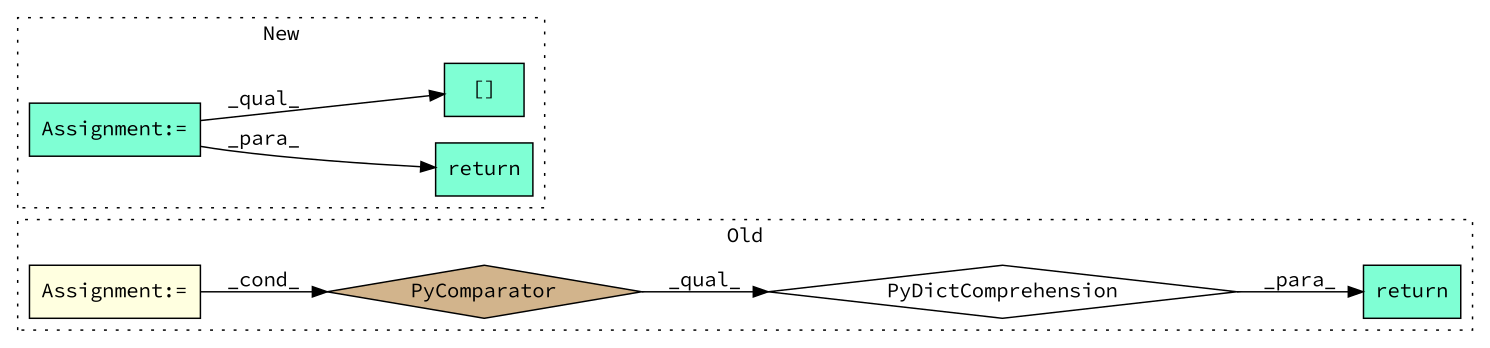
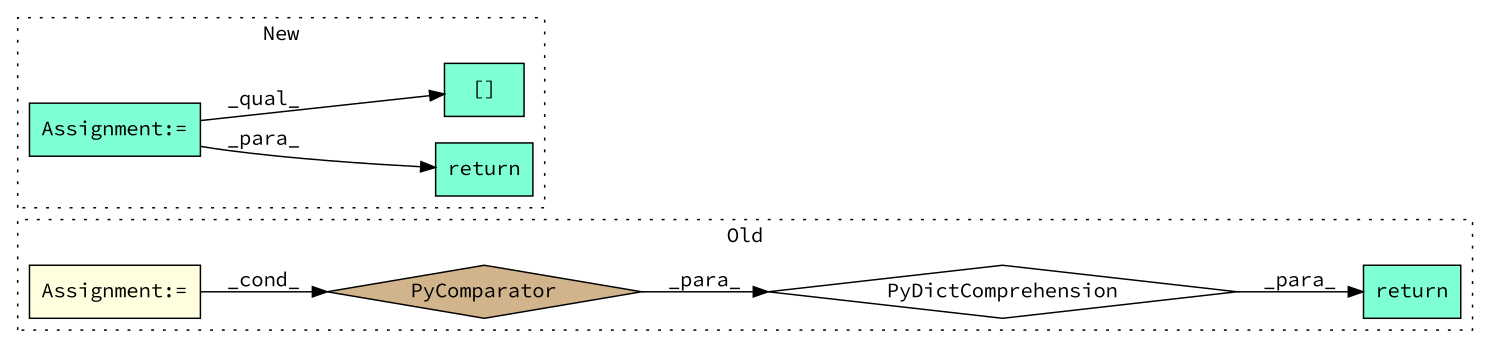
(705, 281) -> (705, 281)
